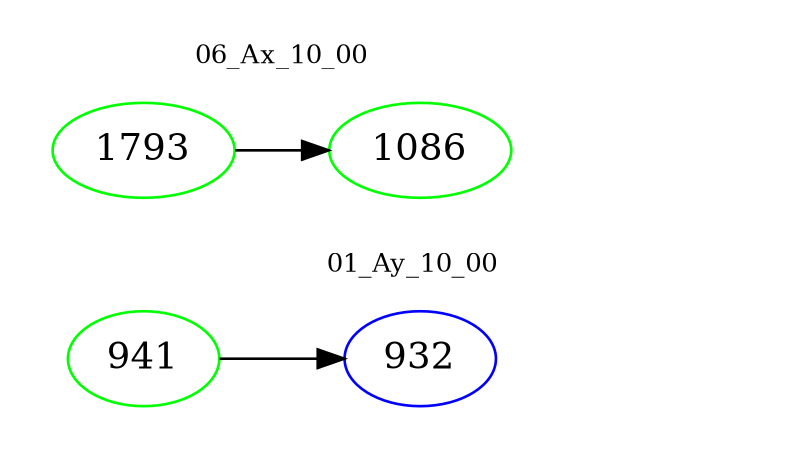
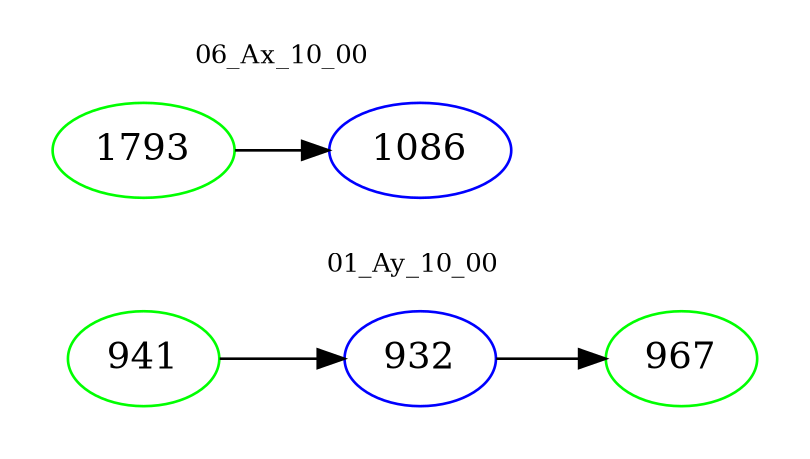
(420, 150) -> (420, 150)
none -> (682, 359)
